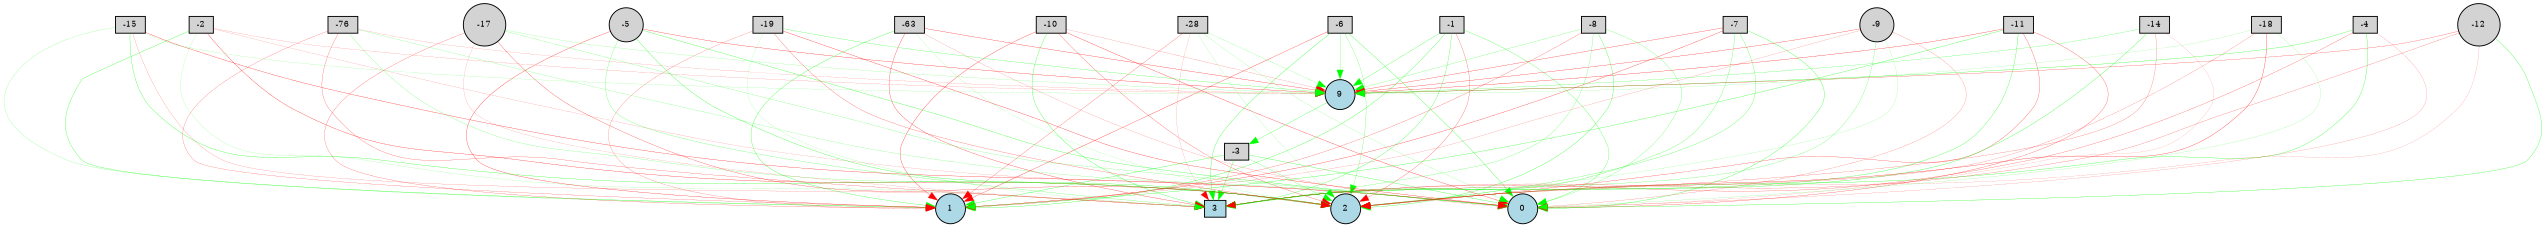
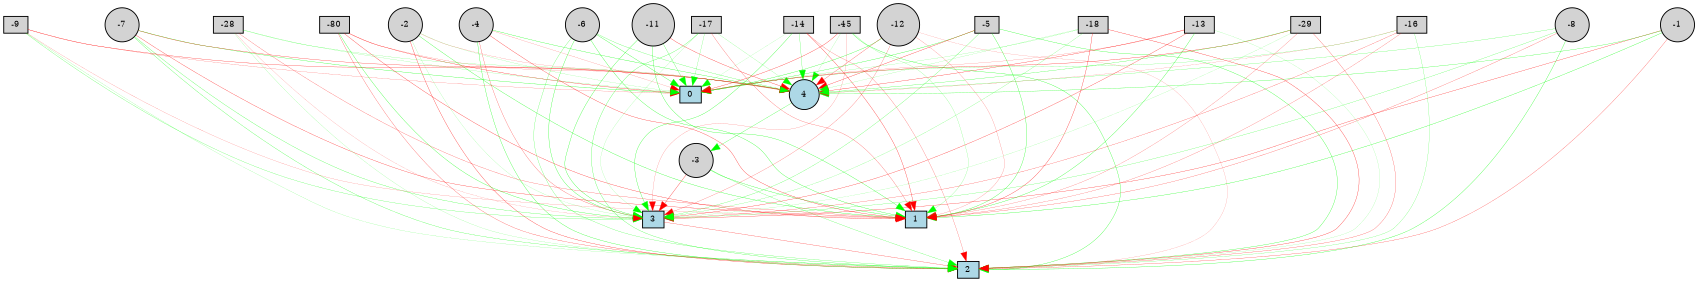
(130, 25) -> (845, 25)
(201, 25) -> (405, 25)
(343, 25) -> (1412, 25)
(485, 25) -> (706, 25)
(626, 25) -> (987, 25)
(768, 25) -> (1306, 25)
(910, 25) -> (1199, 25)
(1051, 25) -> (335, 25)
(1340, 25) -> (582, 25)
(1452, 25) -> (1677, 25)
(1594, 25) -> (1572, 25)
(1735, 25) -> (122, 25)
(1877, 25) -> (16, 25)
(2019, 25) -> (653, 25)
(2365, 25) -> (476, 25)
(1340, 95) -> (804, 95)
none -> (873, 109)
(1159, 110) -> (753, 144)
(1590, 116) -> none
none -> (994, 124)
(1667, 129) -> none
(468, 134) -> (1027, 136)
(1408, 134) -> (1176, 173)
none -> (715, 140)
(1237, 152) -> (696, 160)
(817, 157) -> (581, 77)
none -> (1050, 157)
(1730, 166) -> (806, 244)
(794, 176) -> (619, 120)
(1228, 176) -> (676, 189)
(1367, 178) -> none
(1934, 178) -> (744, 60)
(1761, 183) -> (889, 151)
(1891, 184) -> (672, 61)
(890, 191) -> (634, 227)
(951, 209) -> (916, 220)
(1346, 209) -> (968, 270)
(1523, 209) -> (691, 95)
